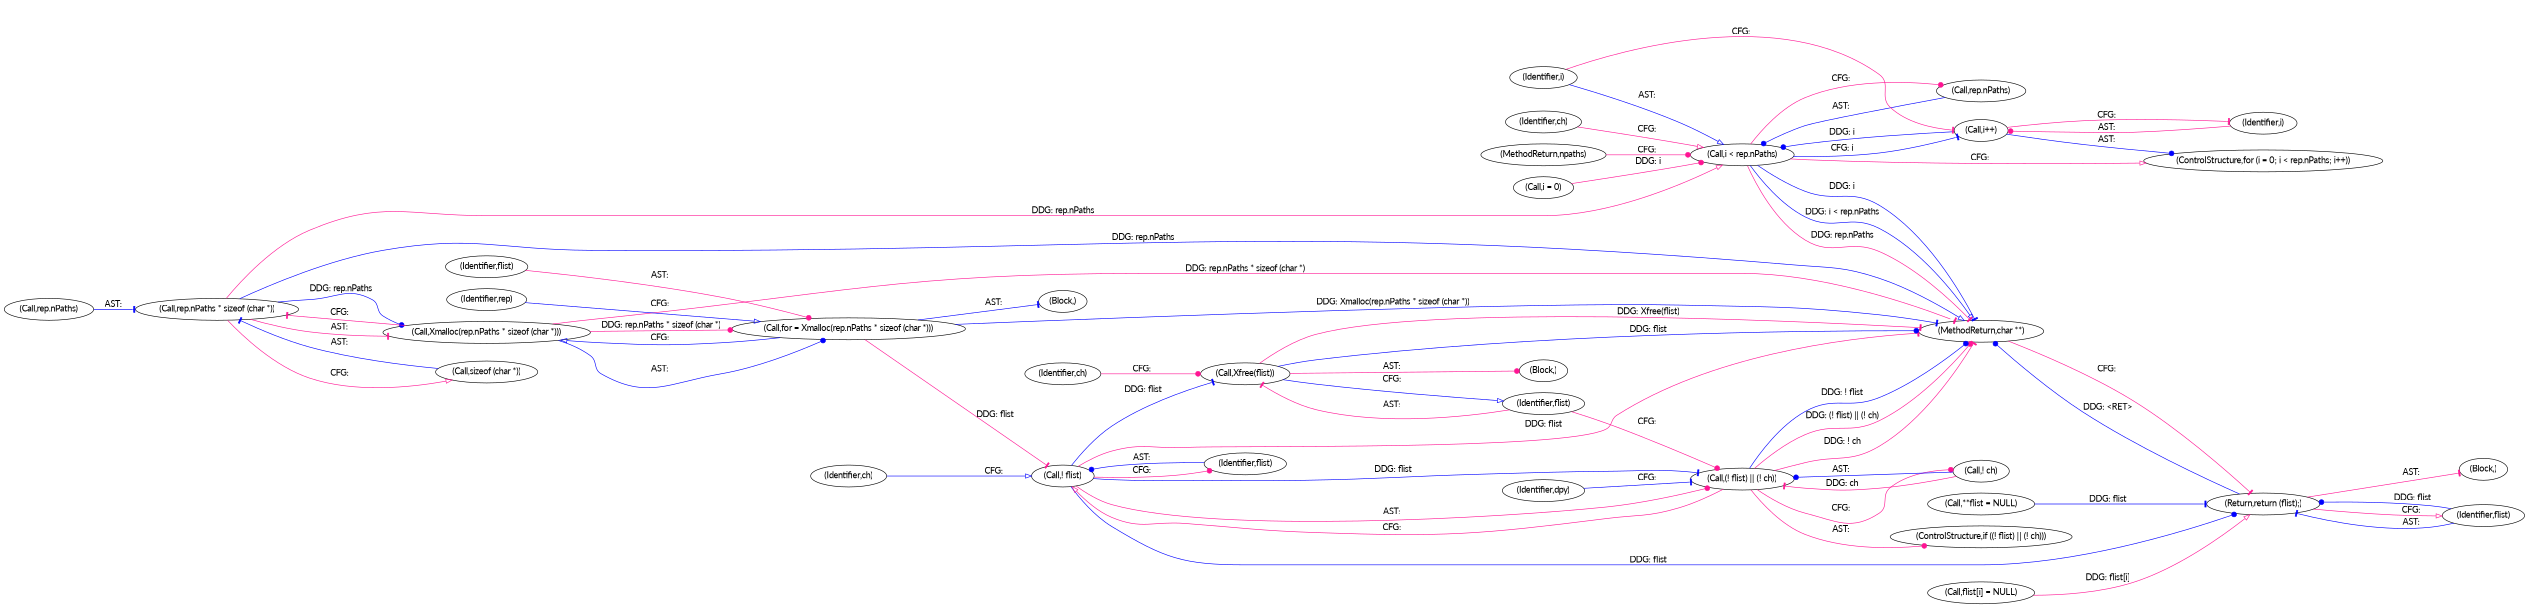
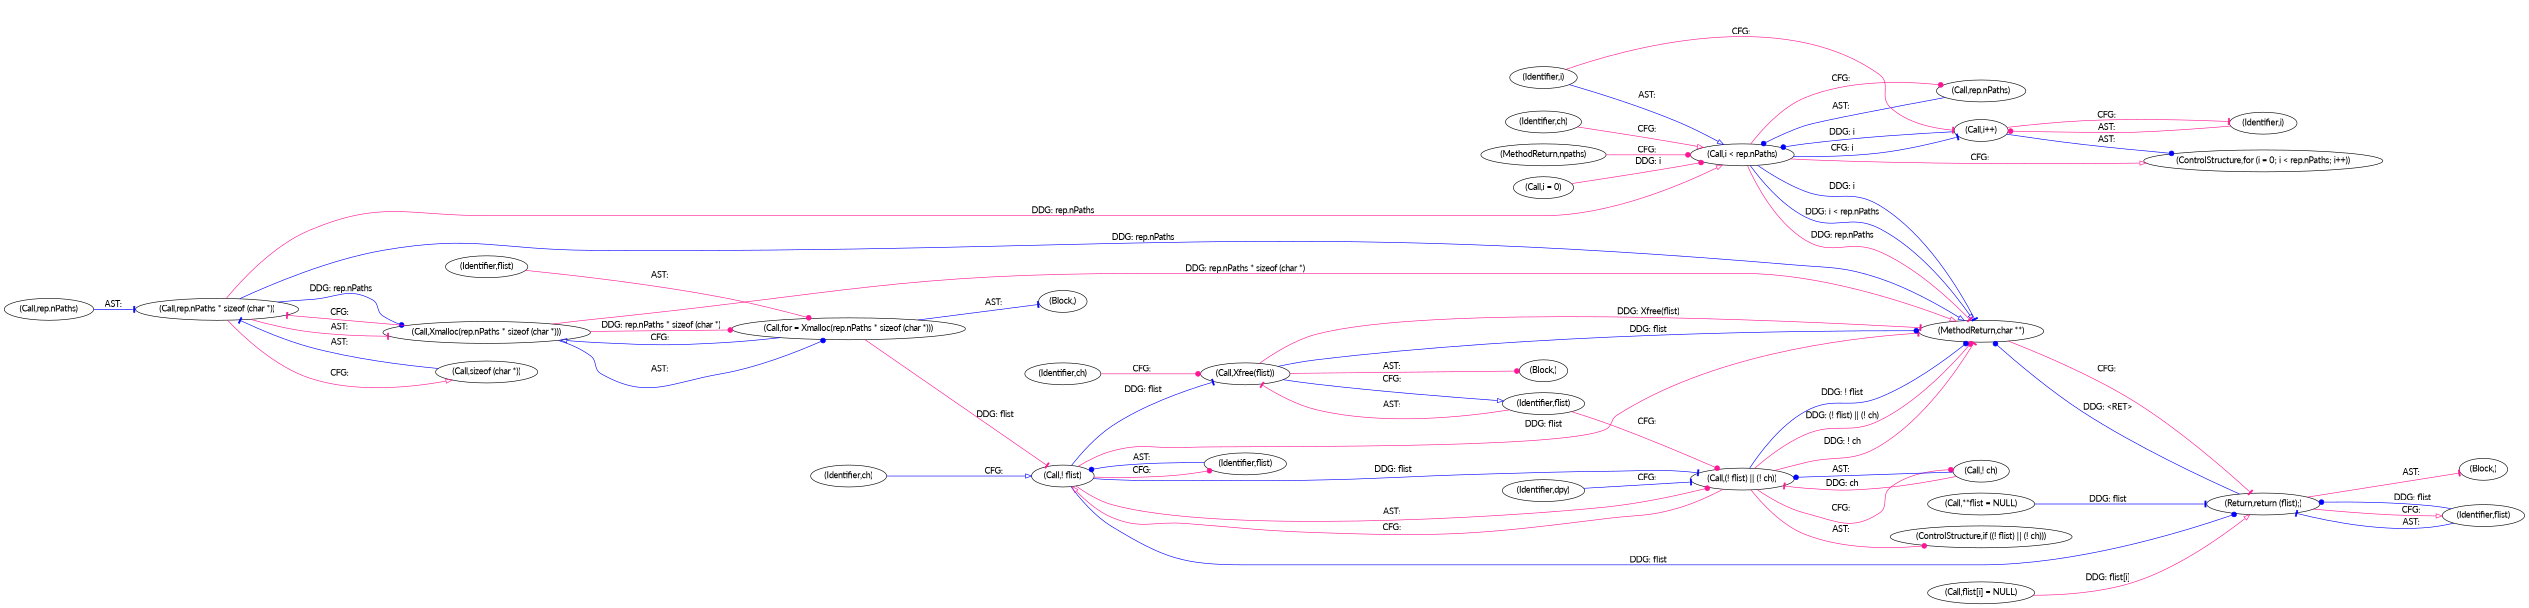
(1253, 273) -> (1253, 273)
(487, 300) -> none
(1446, 308) -> none
